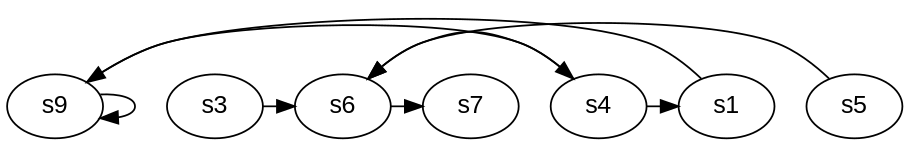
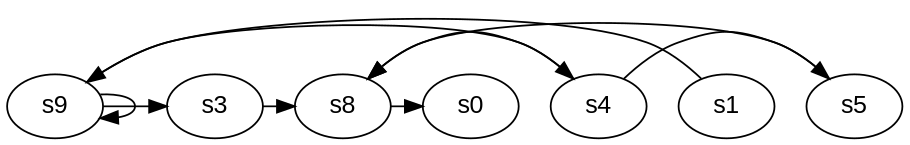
none -> (118, 106)
(343, 106) -> (343, 106)
(471, 106) -> (471, 106)
(654, 106) -> (691, 38)
